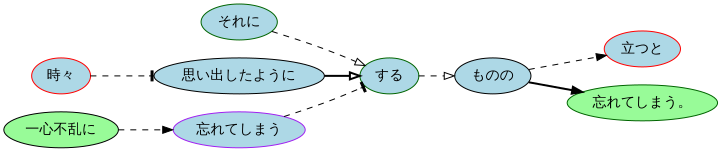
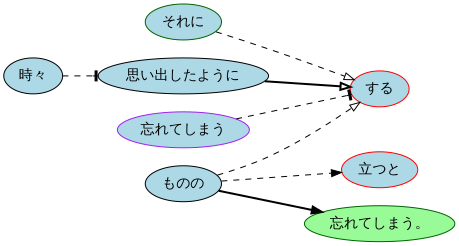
(61, 76) -> (33, 76)
(389, 76) -> (380, 89)
(431, 76) -> (287, 147)
(61, 130) -> none
